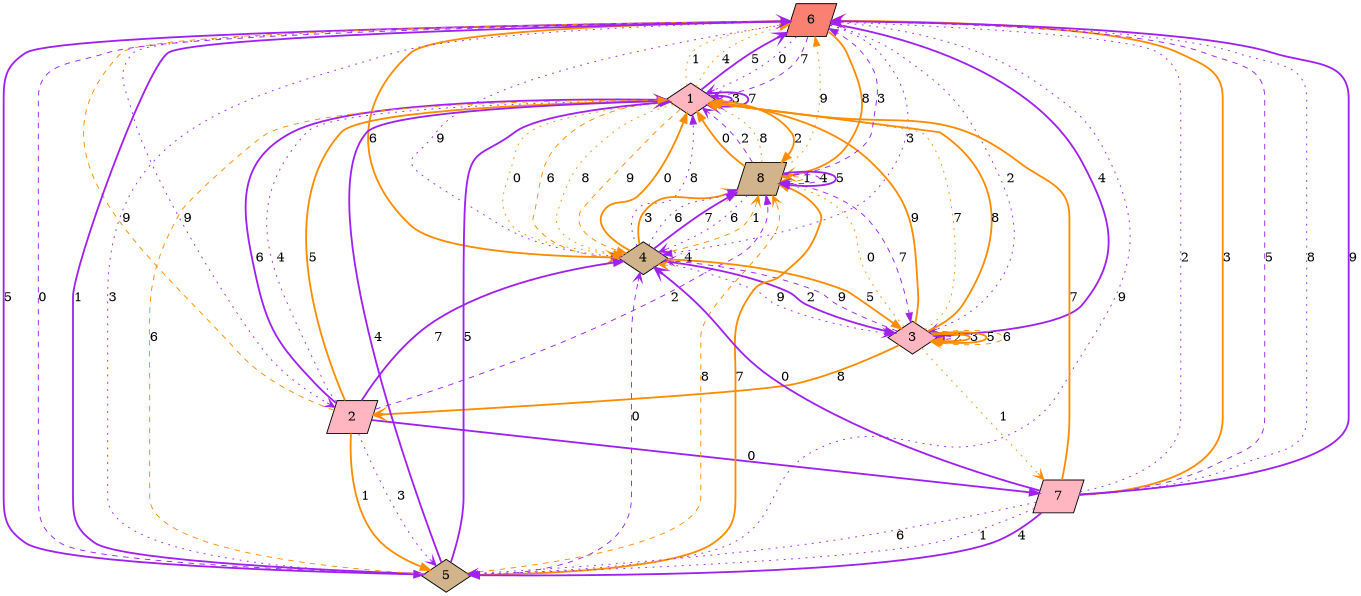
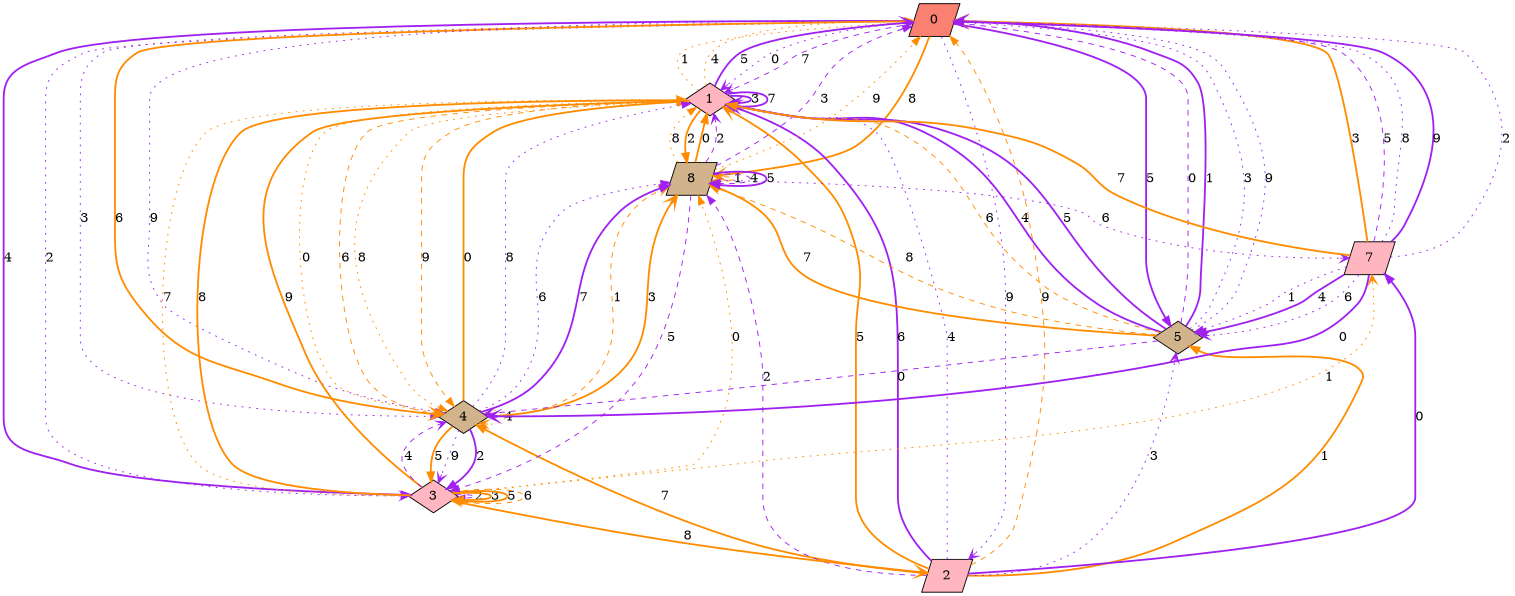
(811, 20) -> (934, 20)
(711, 227) -> (1014, 199)
(903, 258) -> (672, 338)
(842, 298) -> (409, 457)
(470, 302) -> (698, 526)
